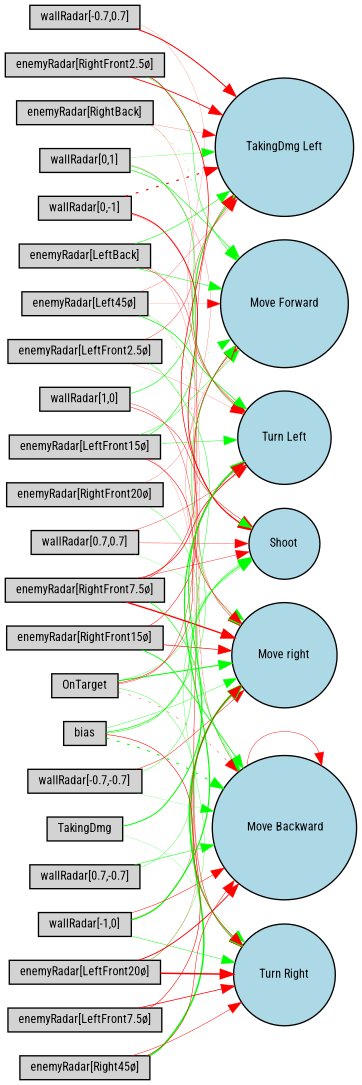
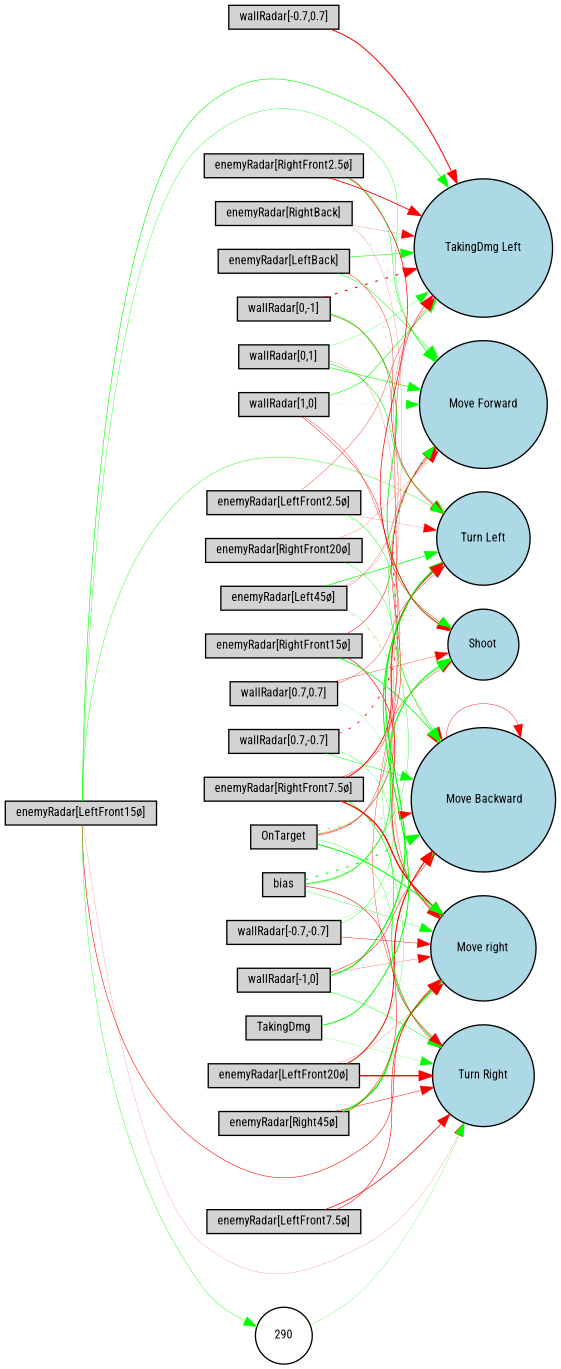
(201, 117) -> none
(193, 362) -> (392, 463)
(199, 511) -> (398, 499)
none -> (396, 603)
none -> (284, 1336)
